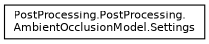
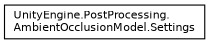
(105, 22) -> (105, 22)
